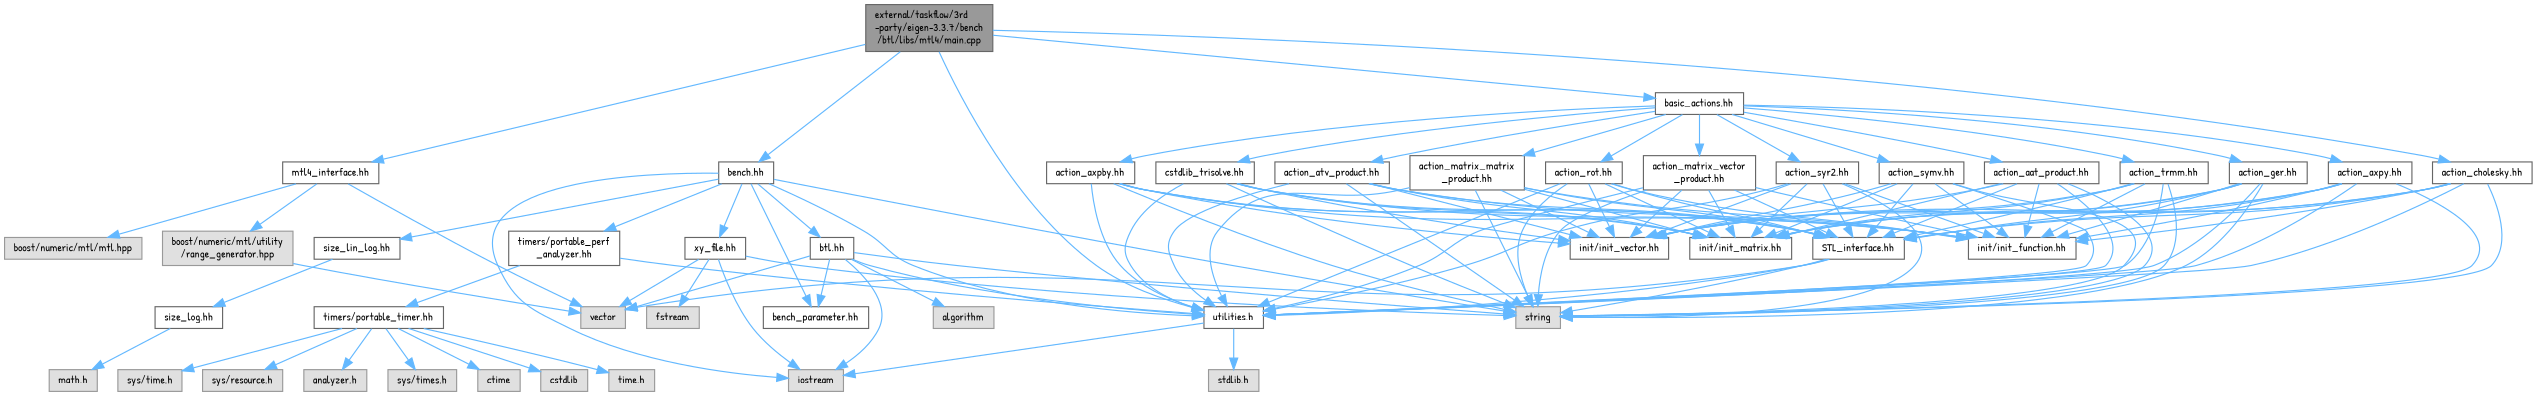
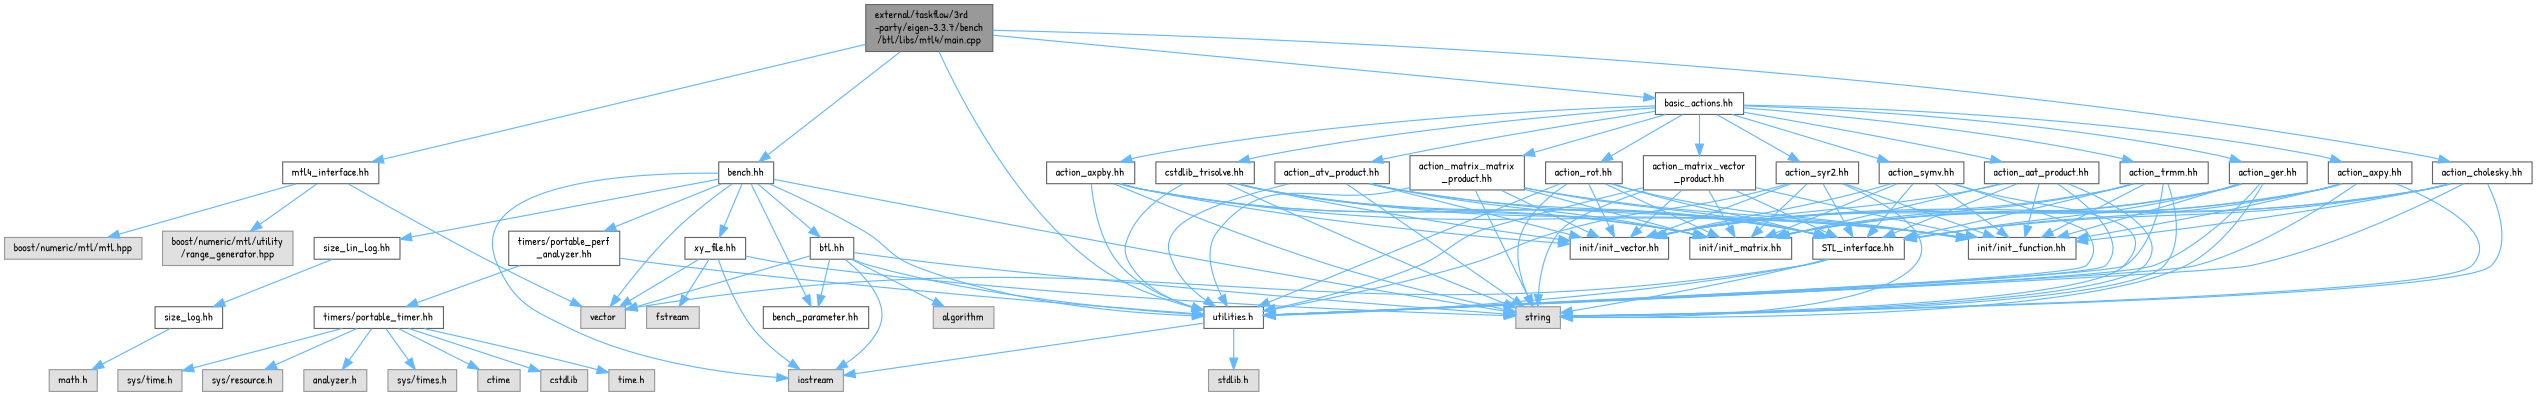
(431, 288) -> (670, 235)
